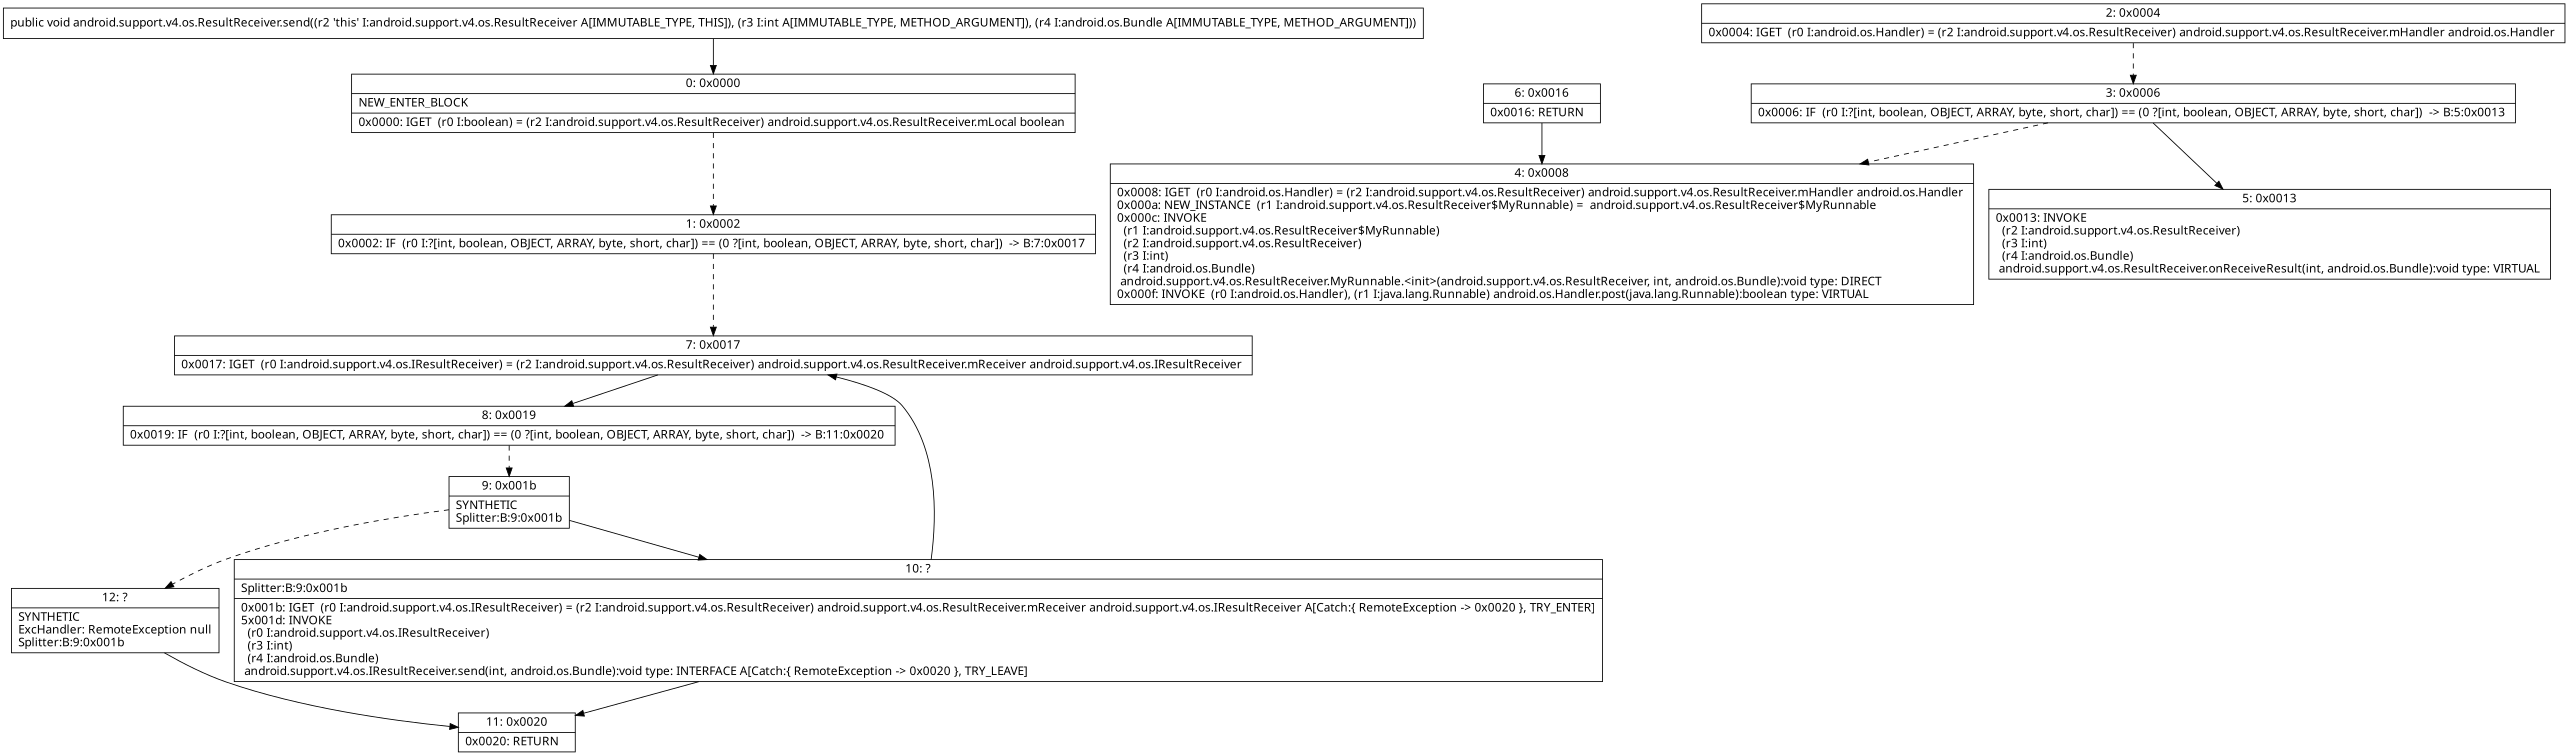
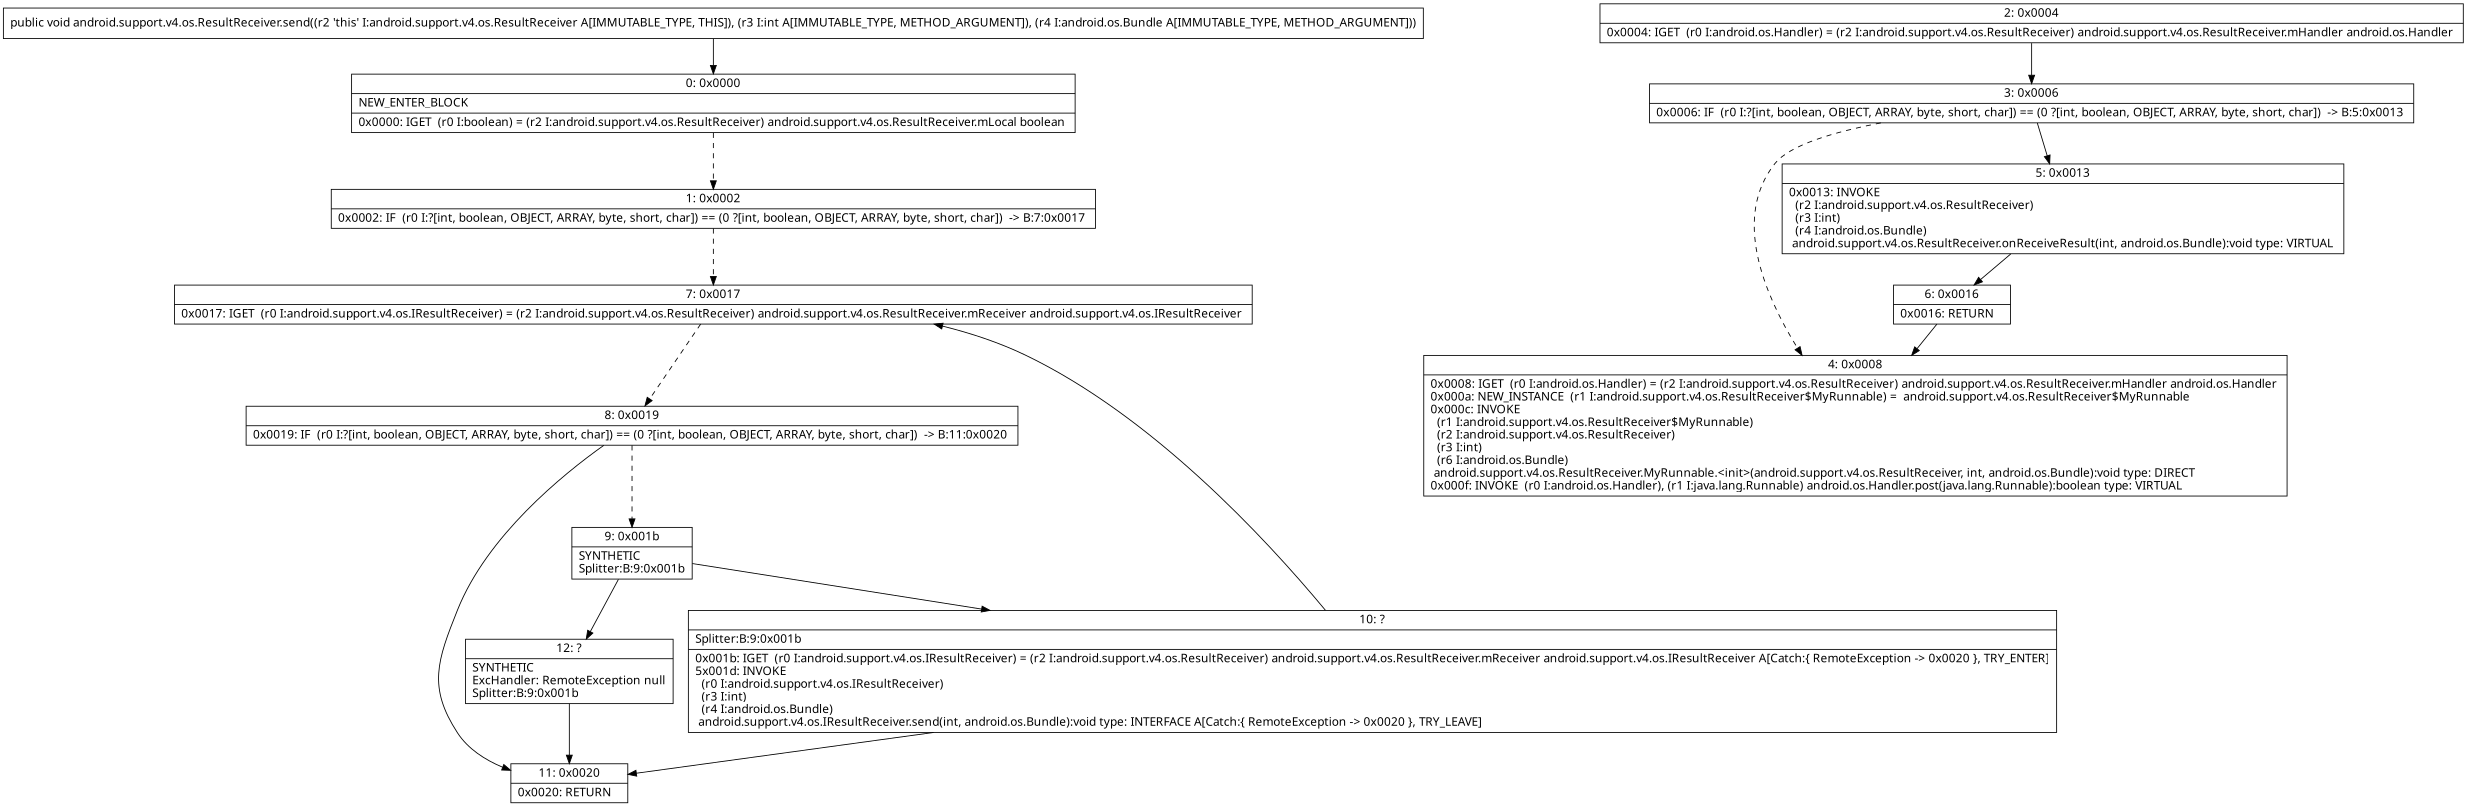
(2133, 59) -> (2032, 59)
none -> (1996, 267)
(1186, 269) -> (1500, 460)
(615, 389) -> (675, 361)
(307, 535) -> (604, 606)
none -> (465, 594)
